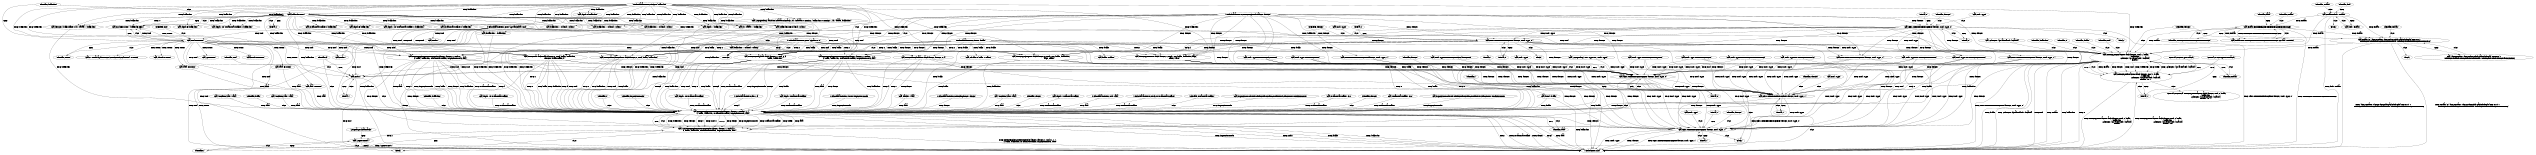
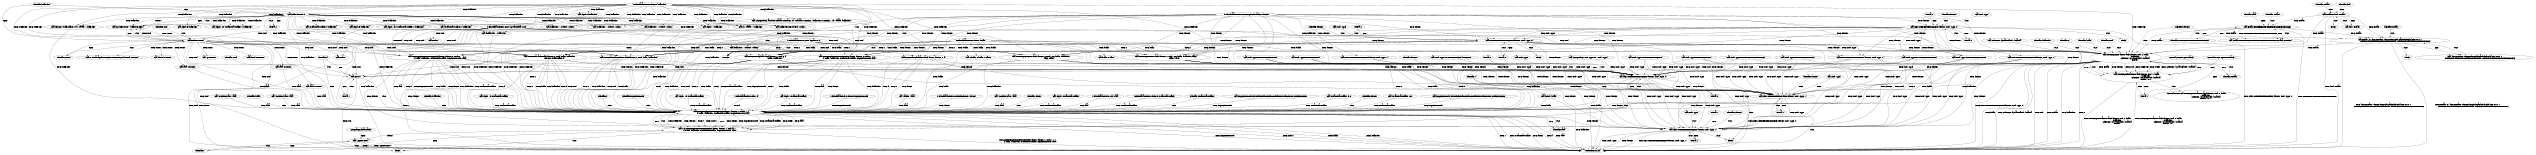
(296, 15) -> (296, 15)
(2189, 41) -> (2189, 41)
